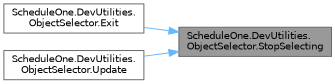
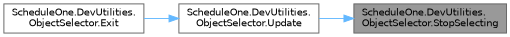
(156, 29) -> (156, 18)
